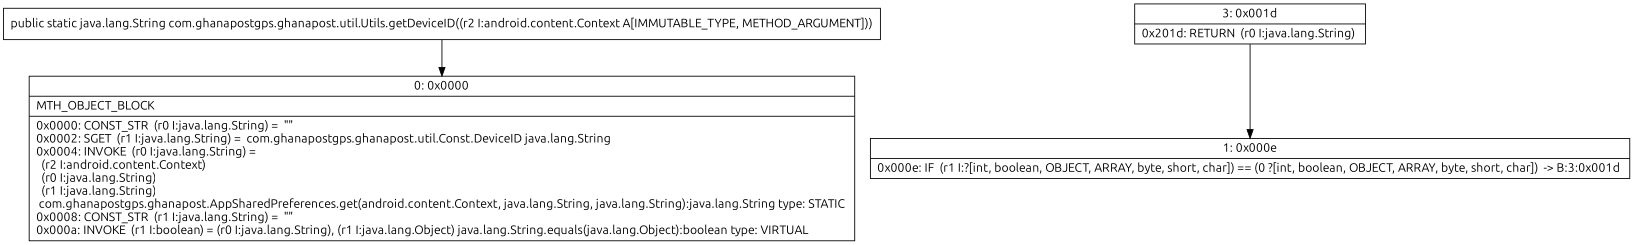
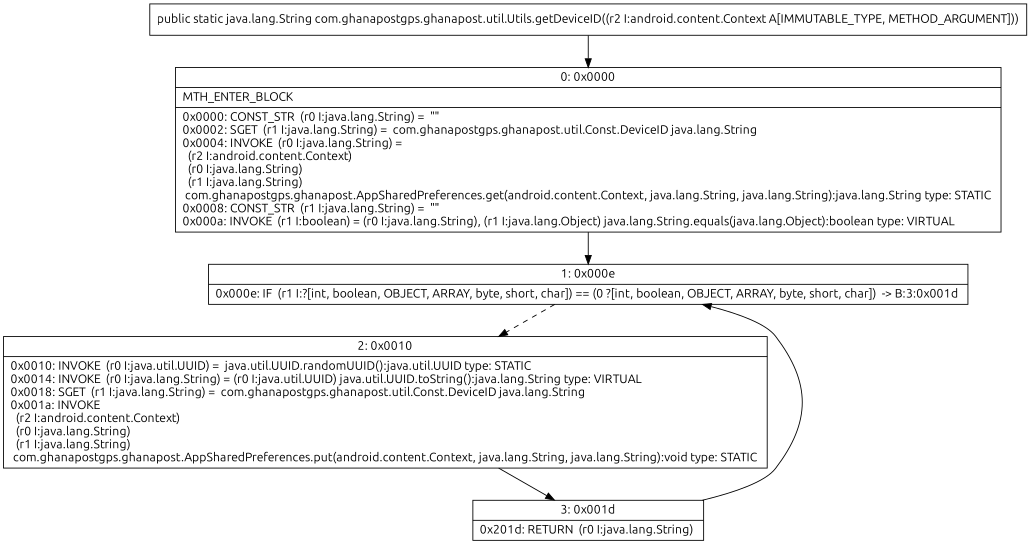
(95, 106) -> (238, 97)
none -> (588, 244)
none -> (385, 402)
